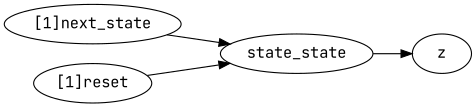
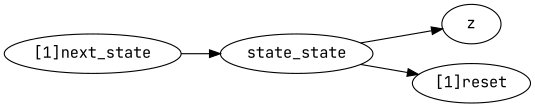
(183, 70) -> (384, 68)
